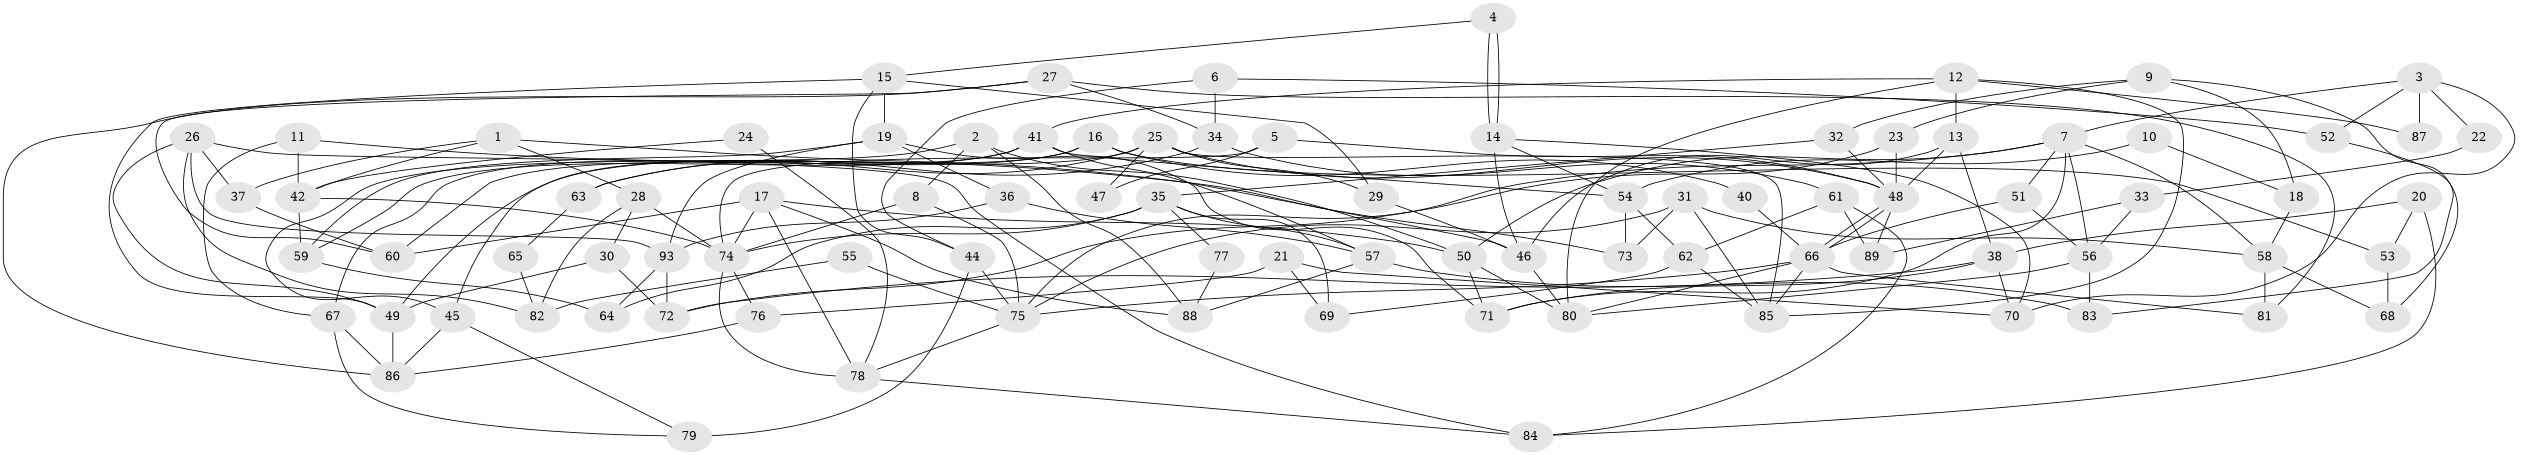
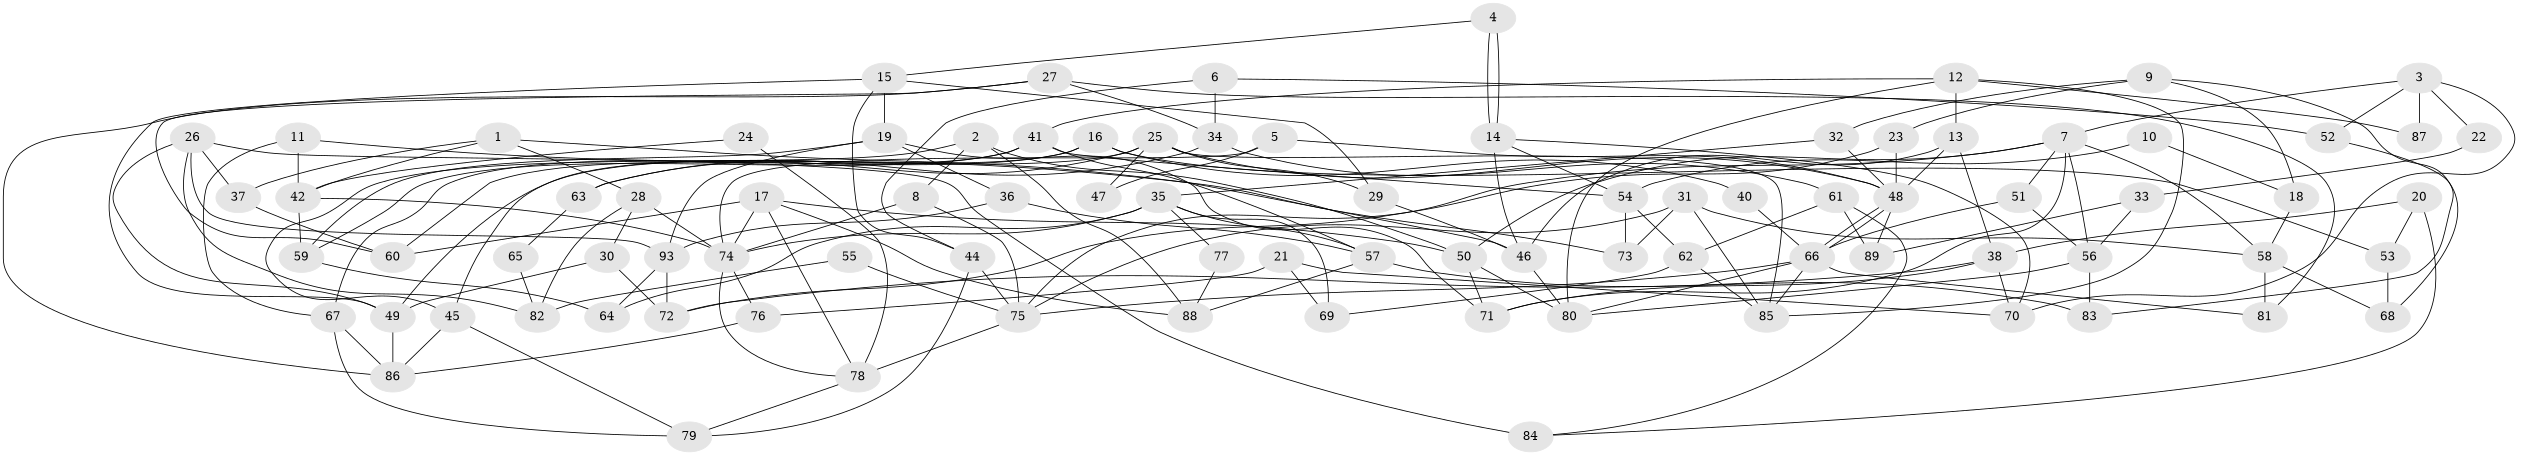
(1195, 407) -> (774, 407)
